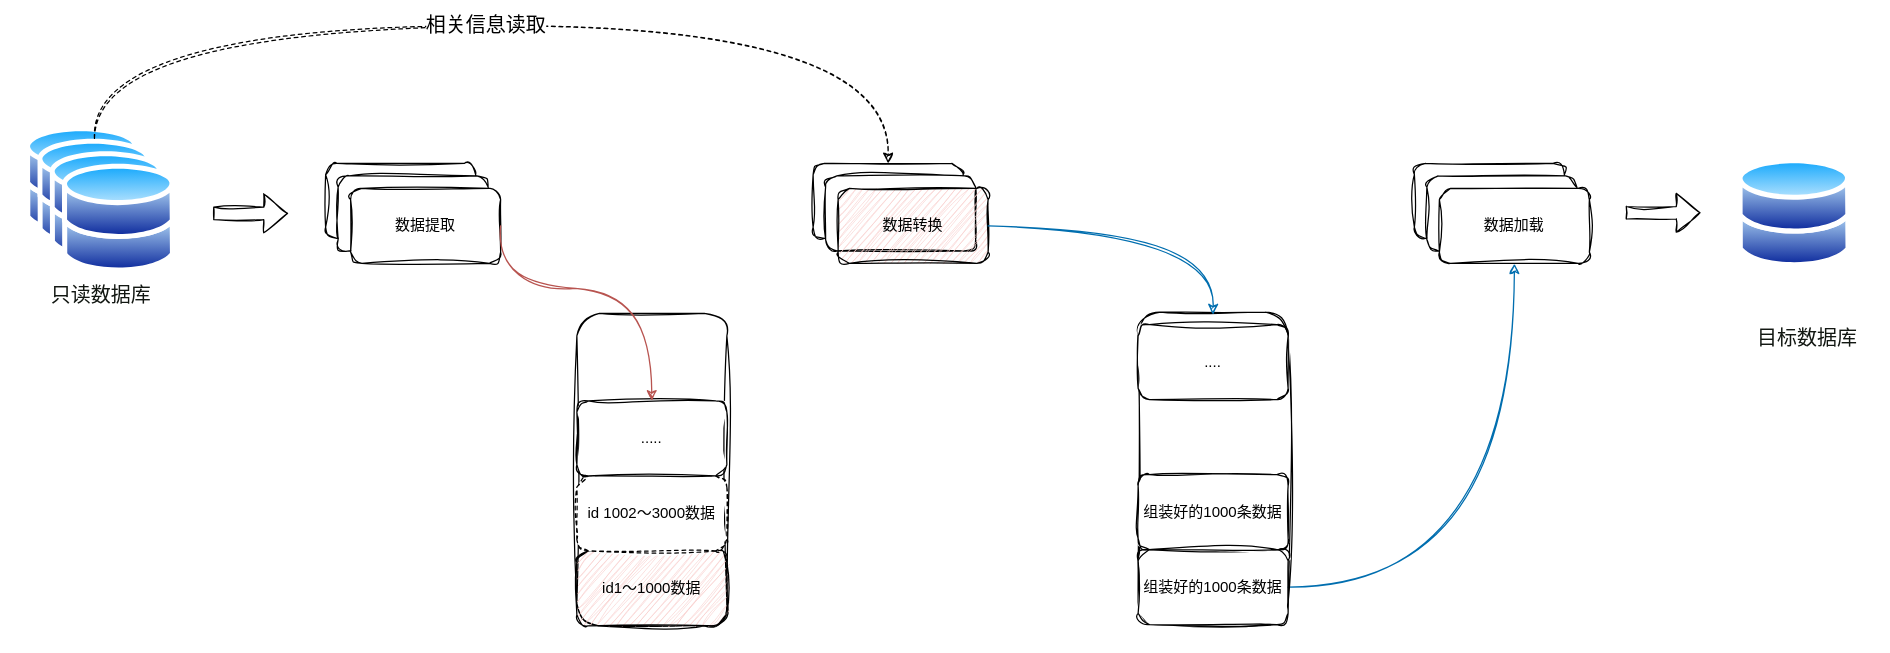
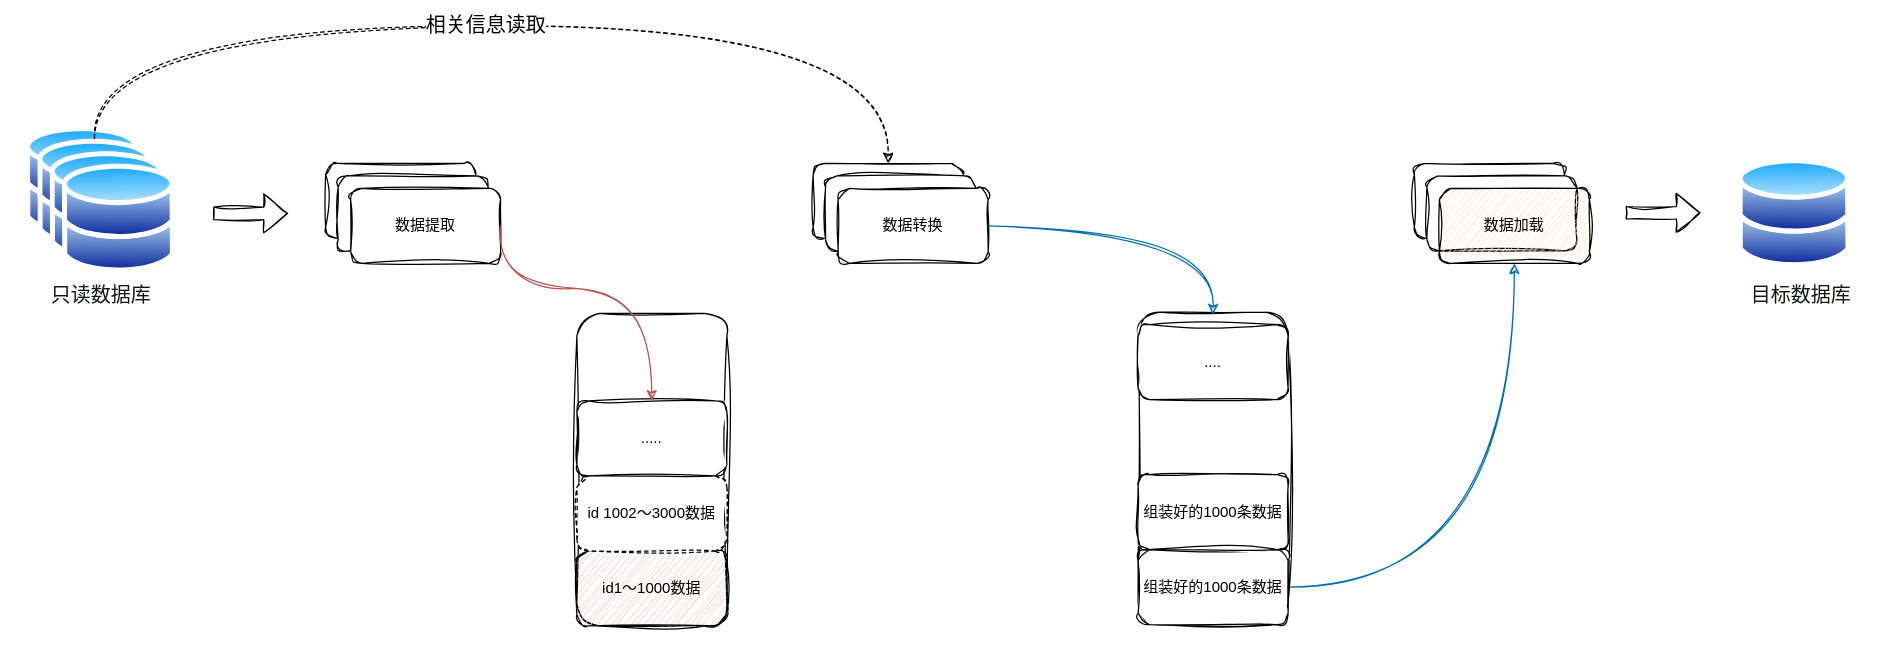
(913, 226) -> (913, 226)
(1514, 226) -> (1514, 226)
(1807, 338) -> (1801, 294)
